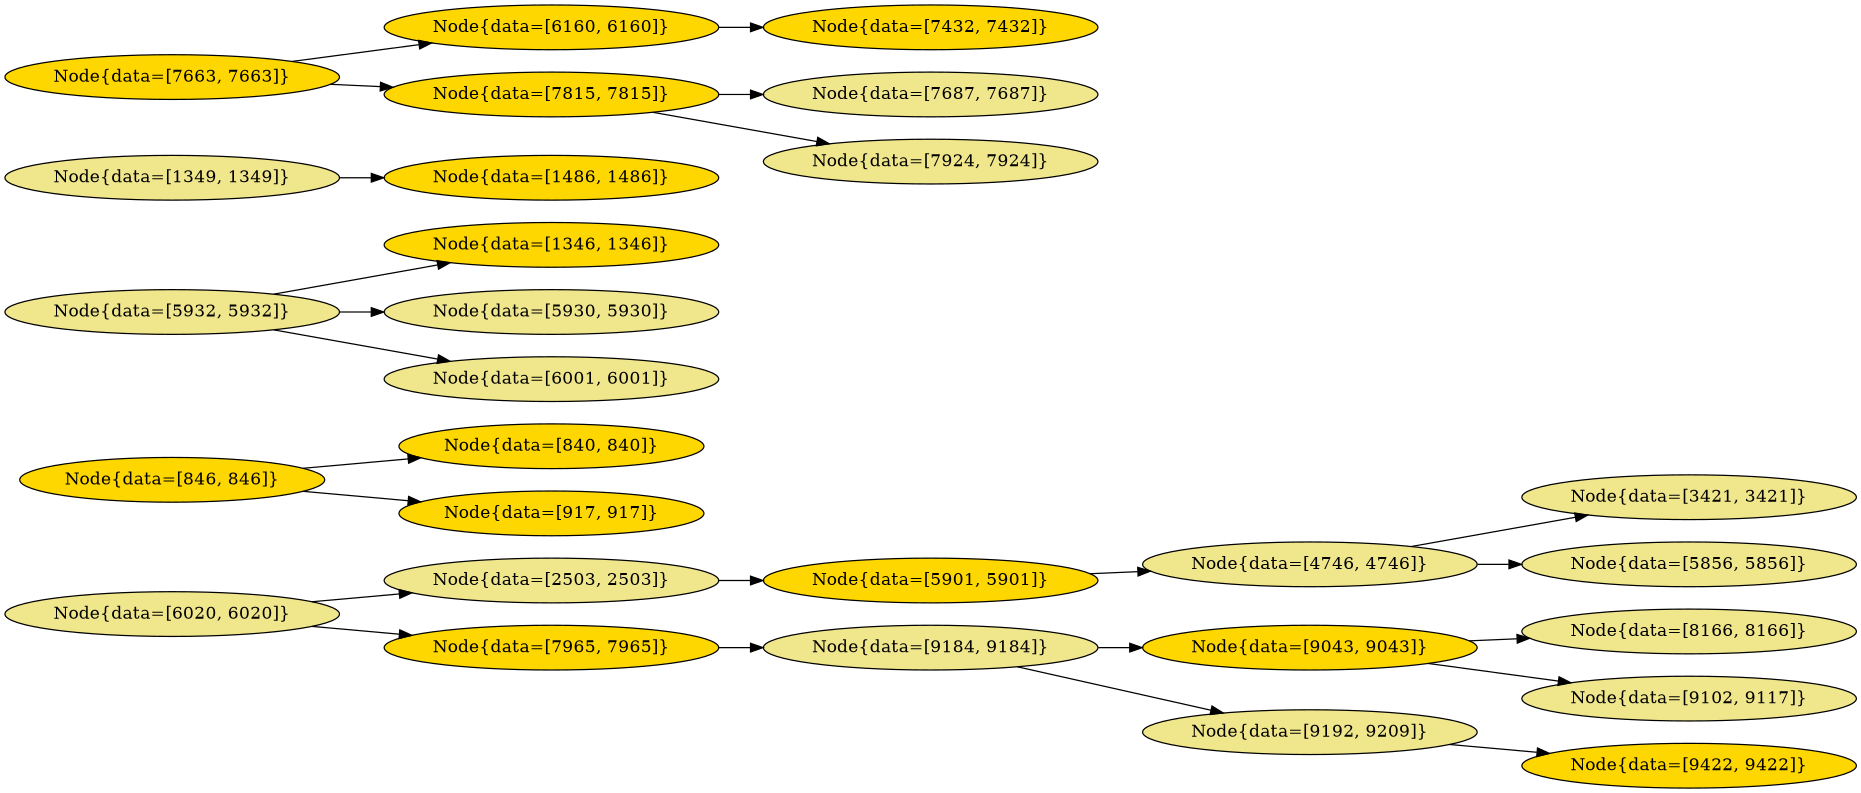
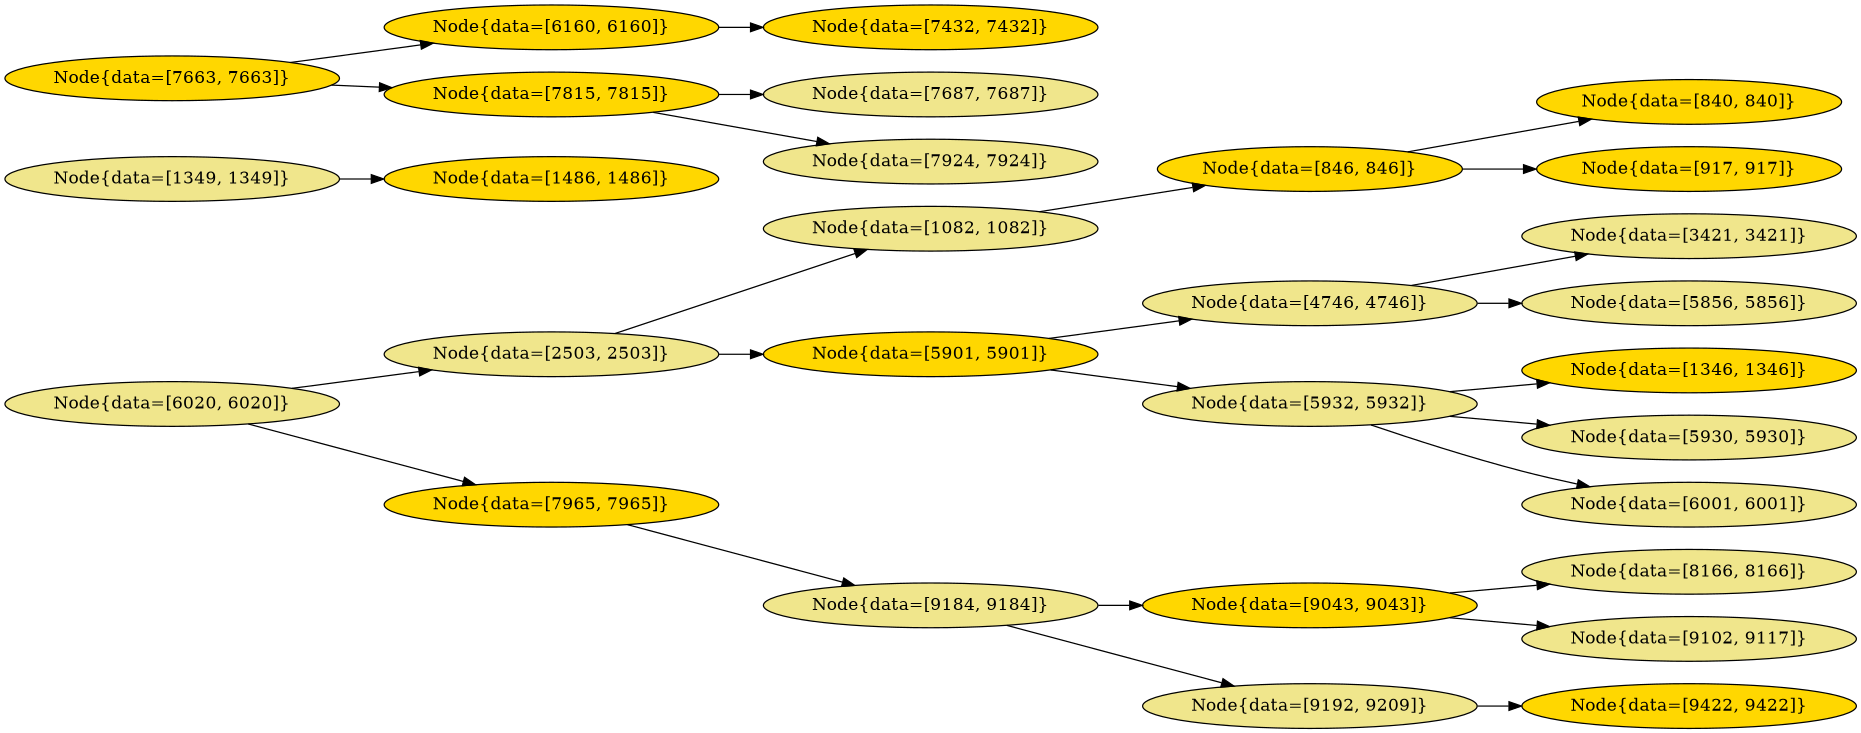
none -> (931, 229)
none -> (1114, 378)
